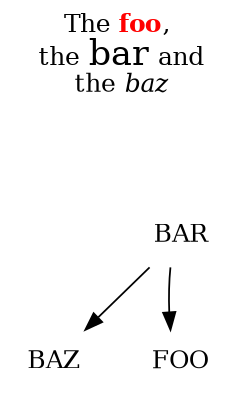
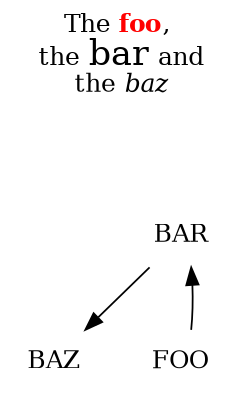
(169, 290) -> (193, 307)
